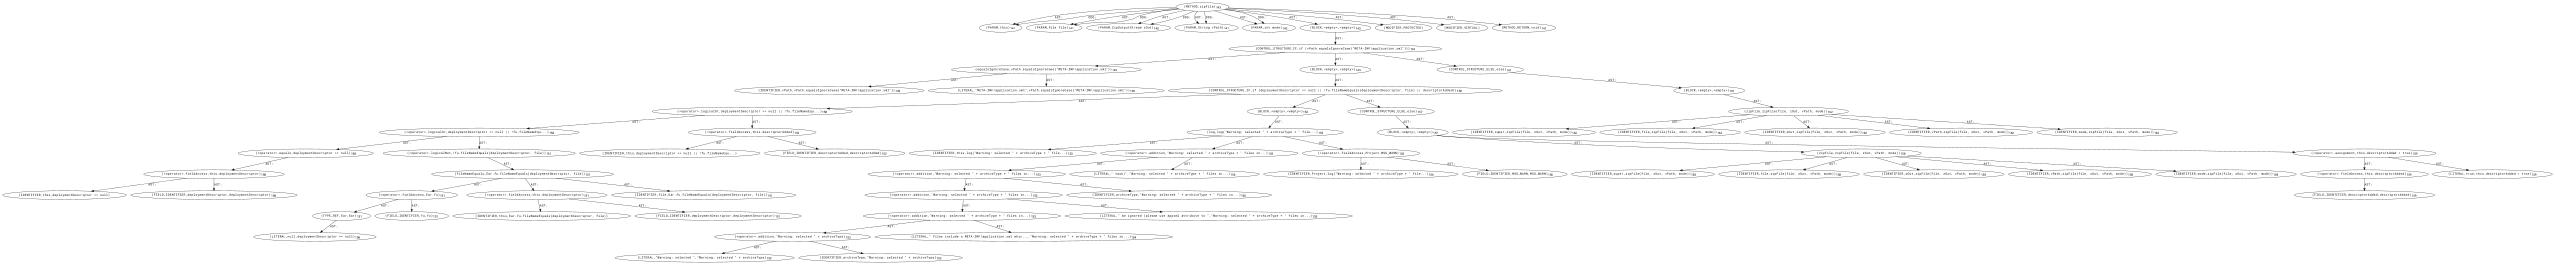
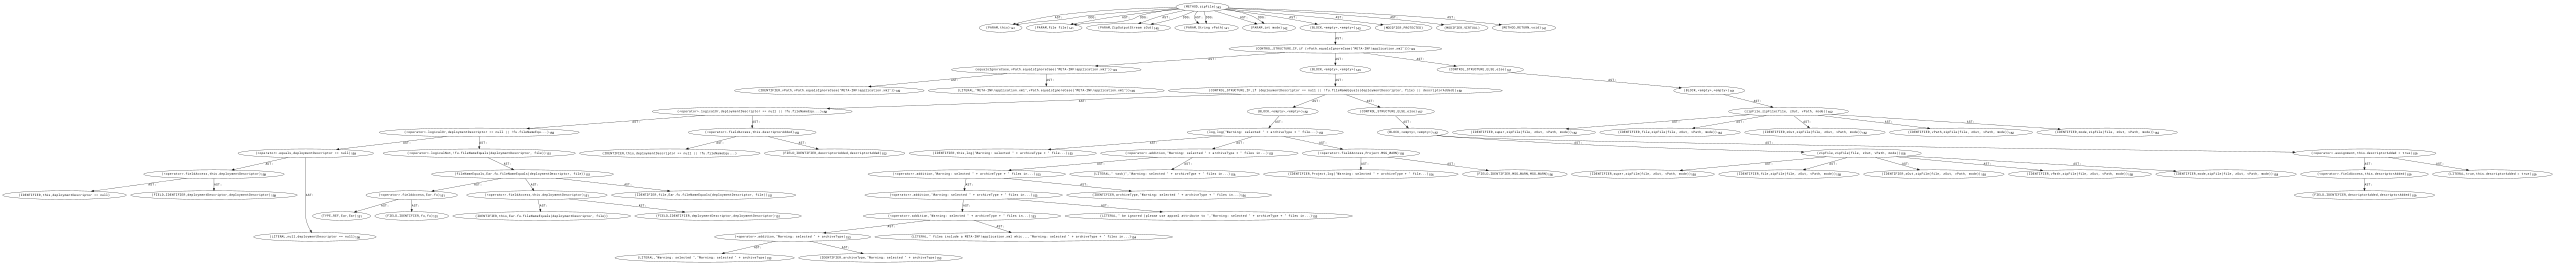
(329, 226) -> (306, 195)
